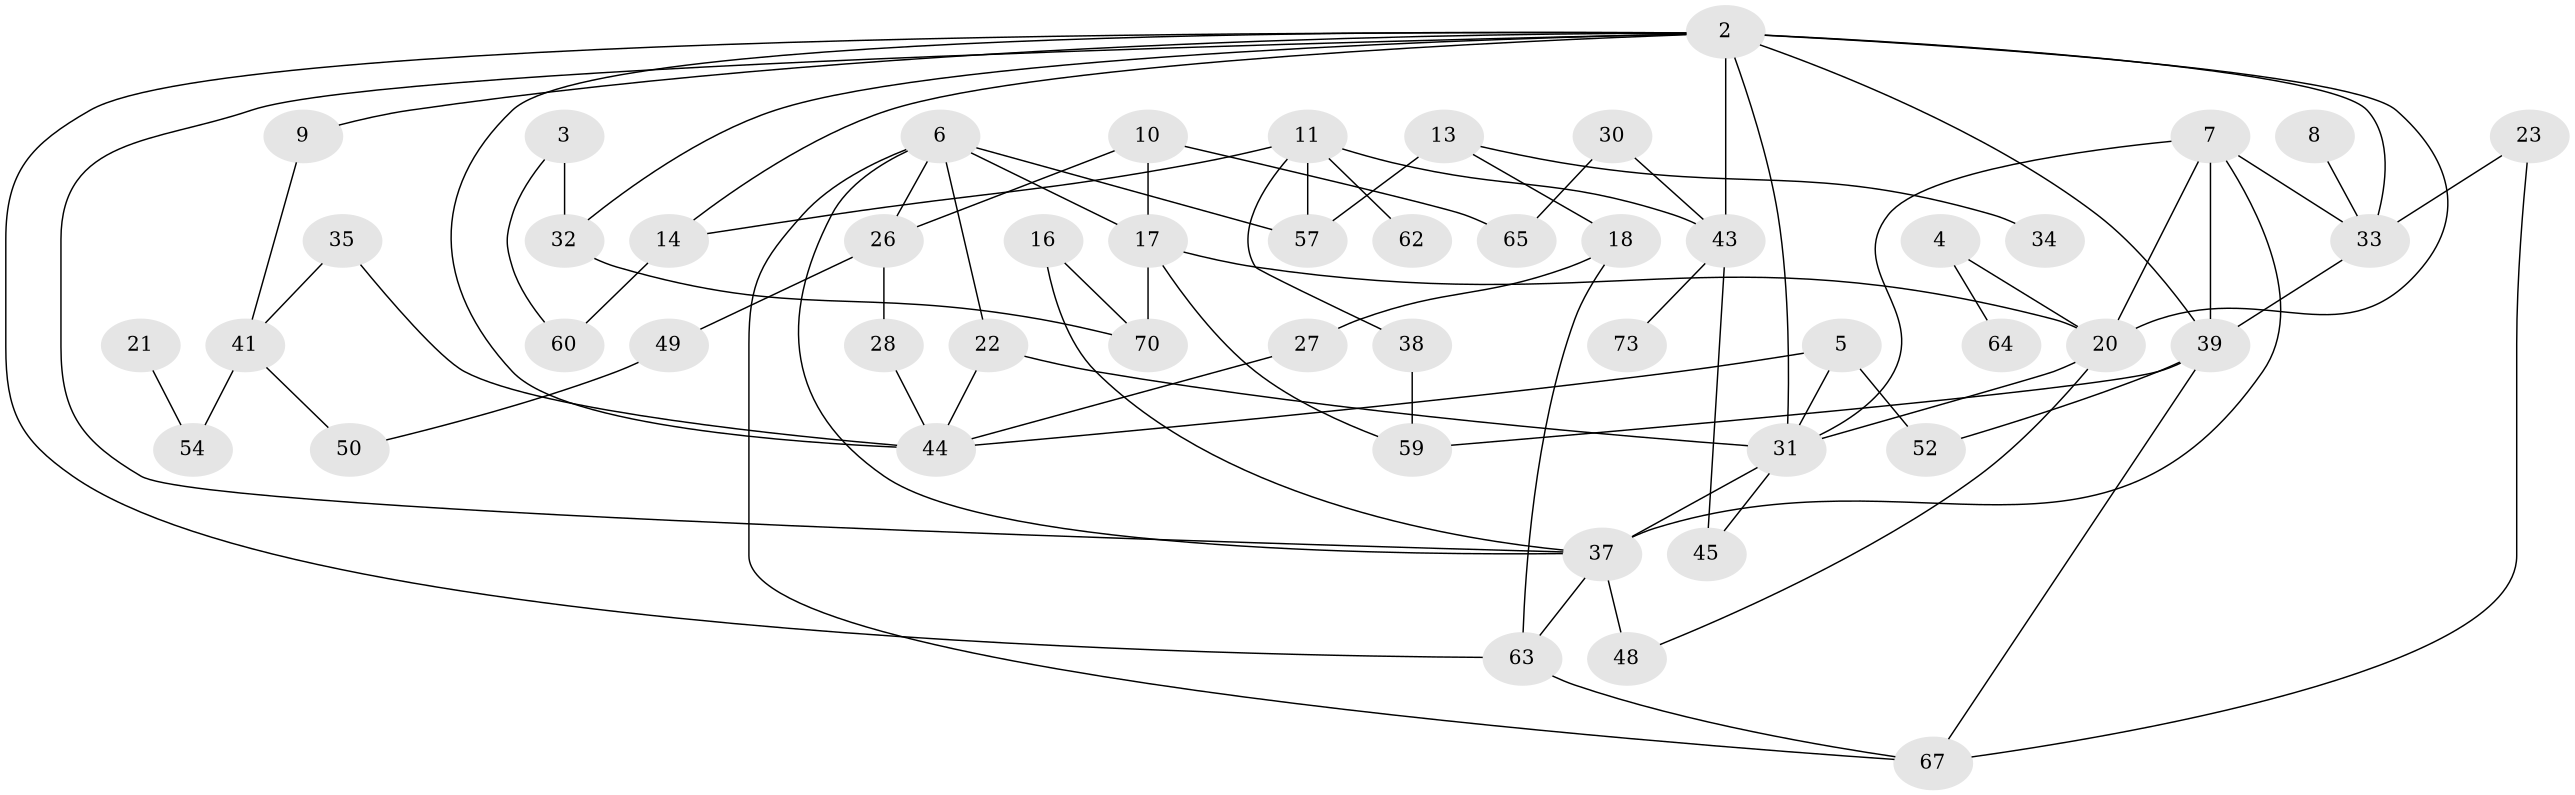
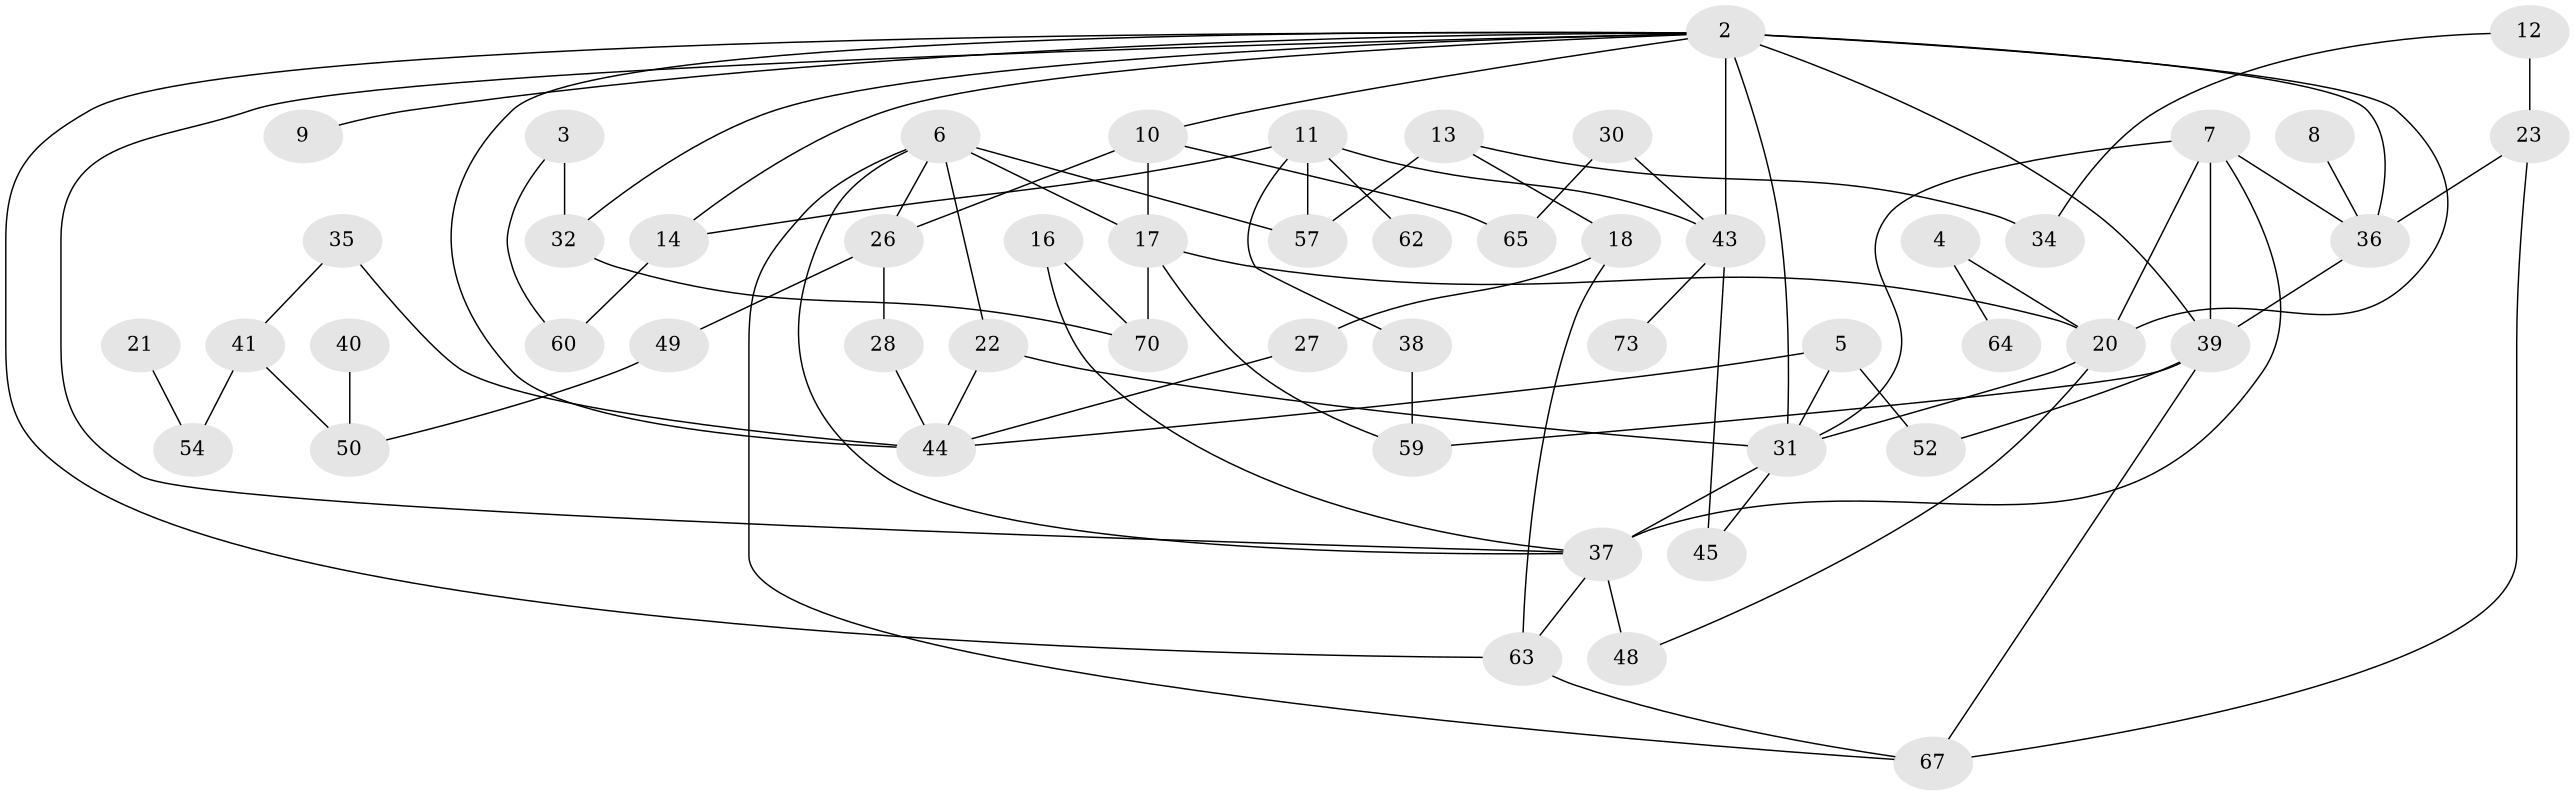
none -> (2530, 32)
none -> (1435, 78)
(274, 241) -> none
(2370, 241) -> (2370, 241)
none -> (350, 345)
